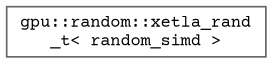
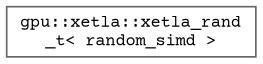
(136, 32) -> (131, 32)
